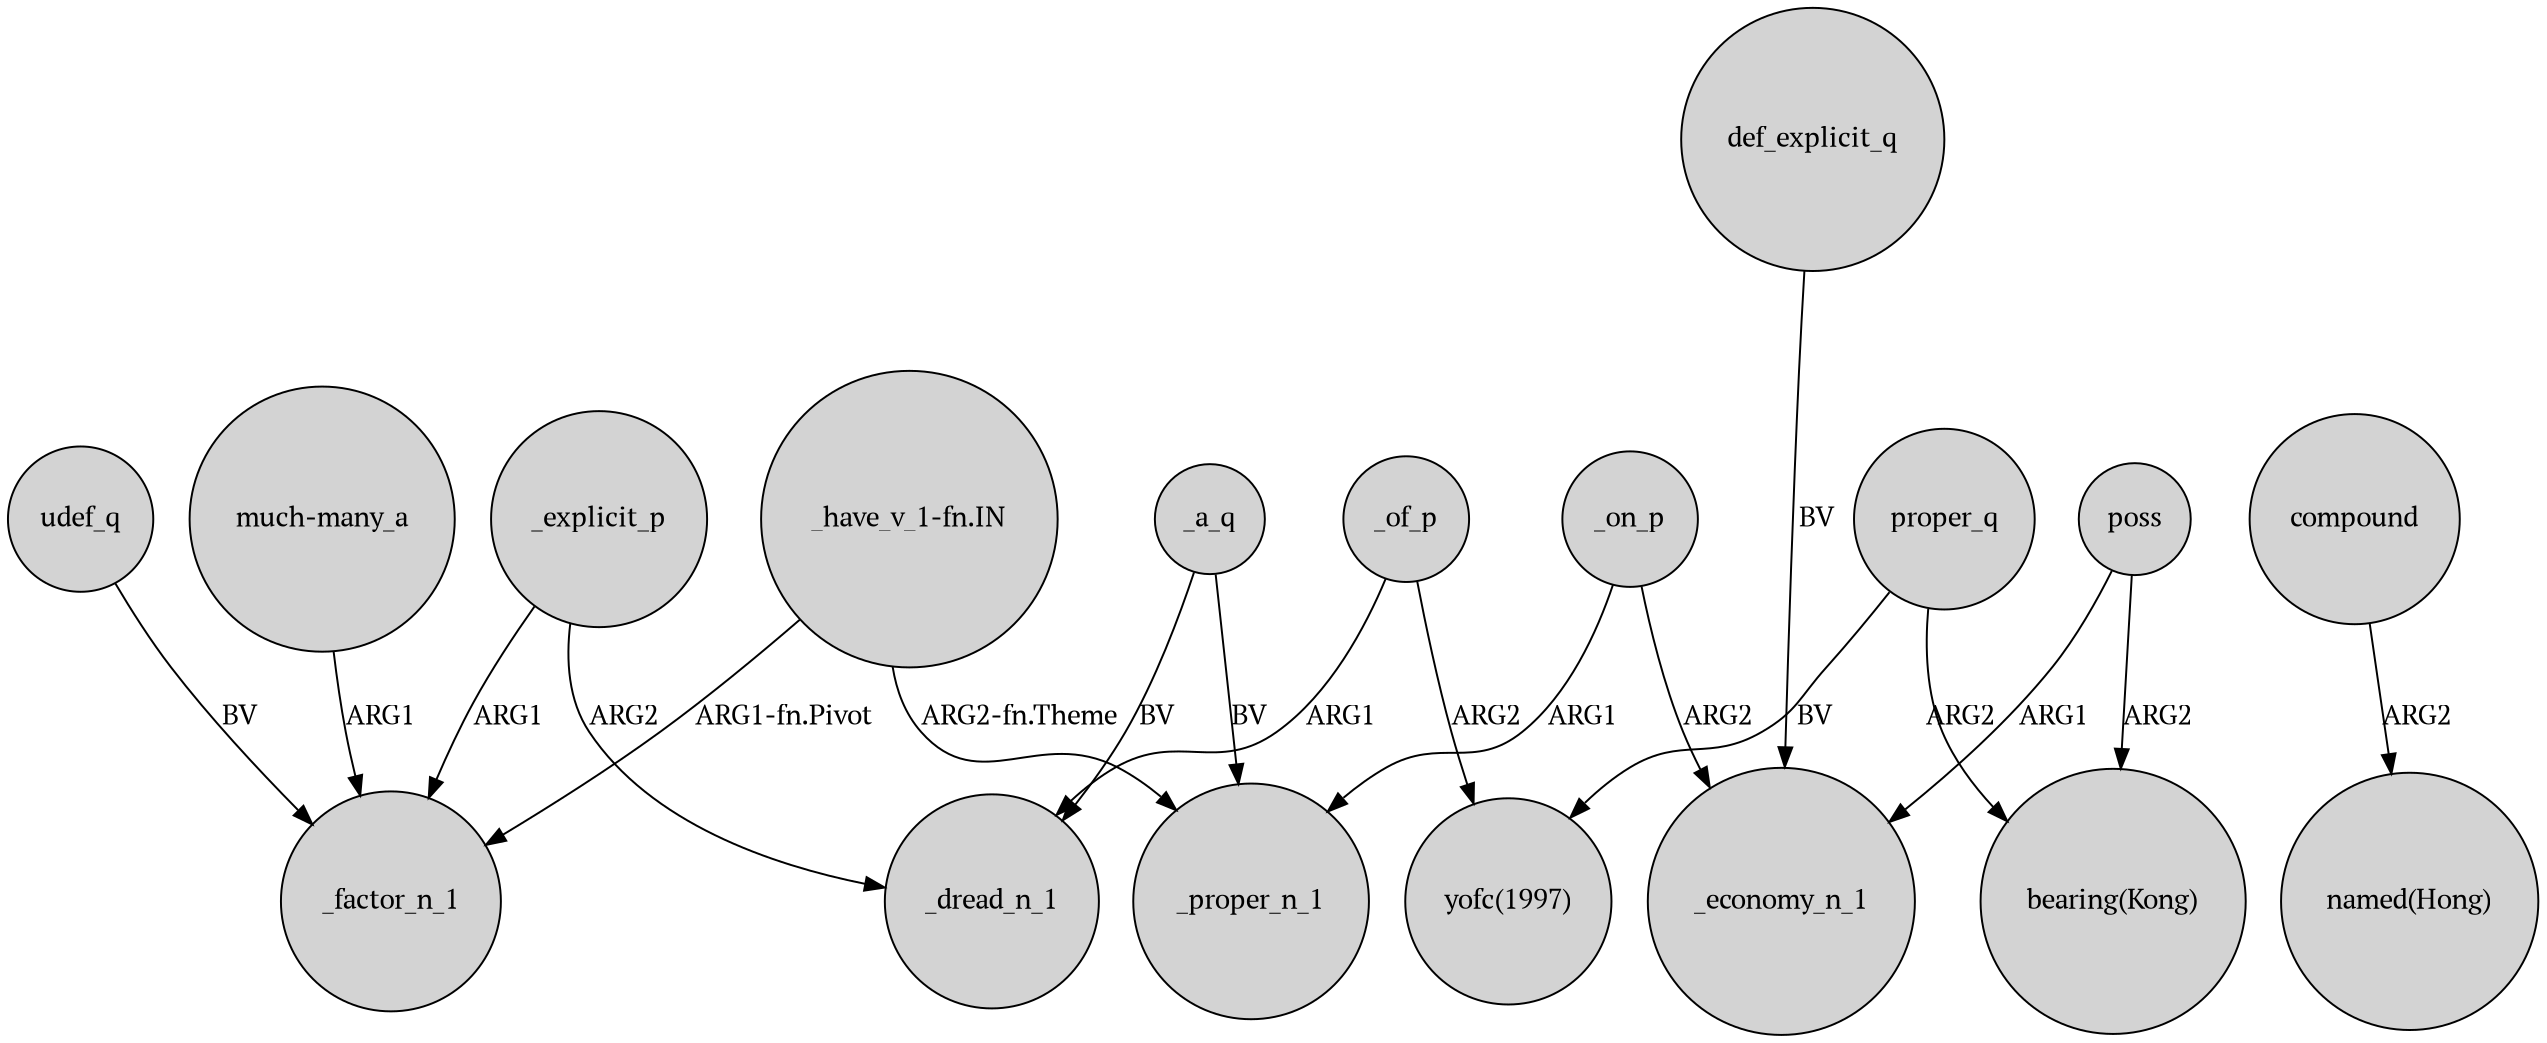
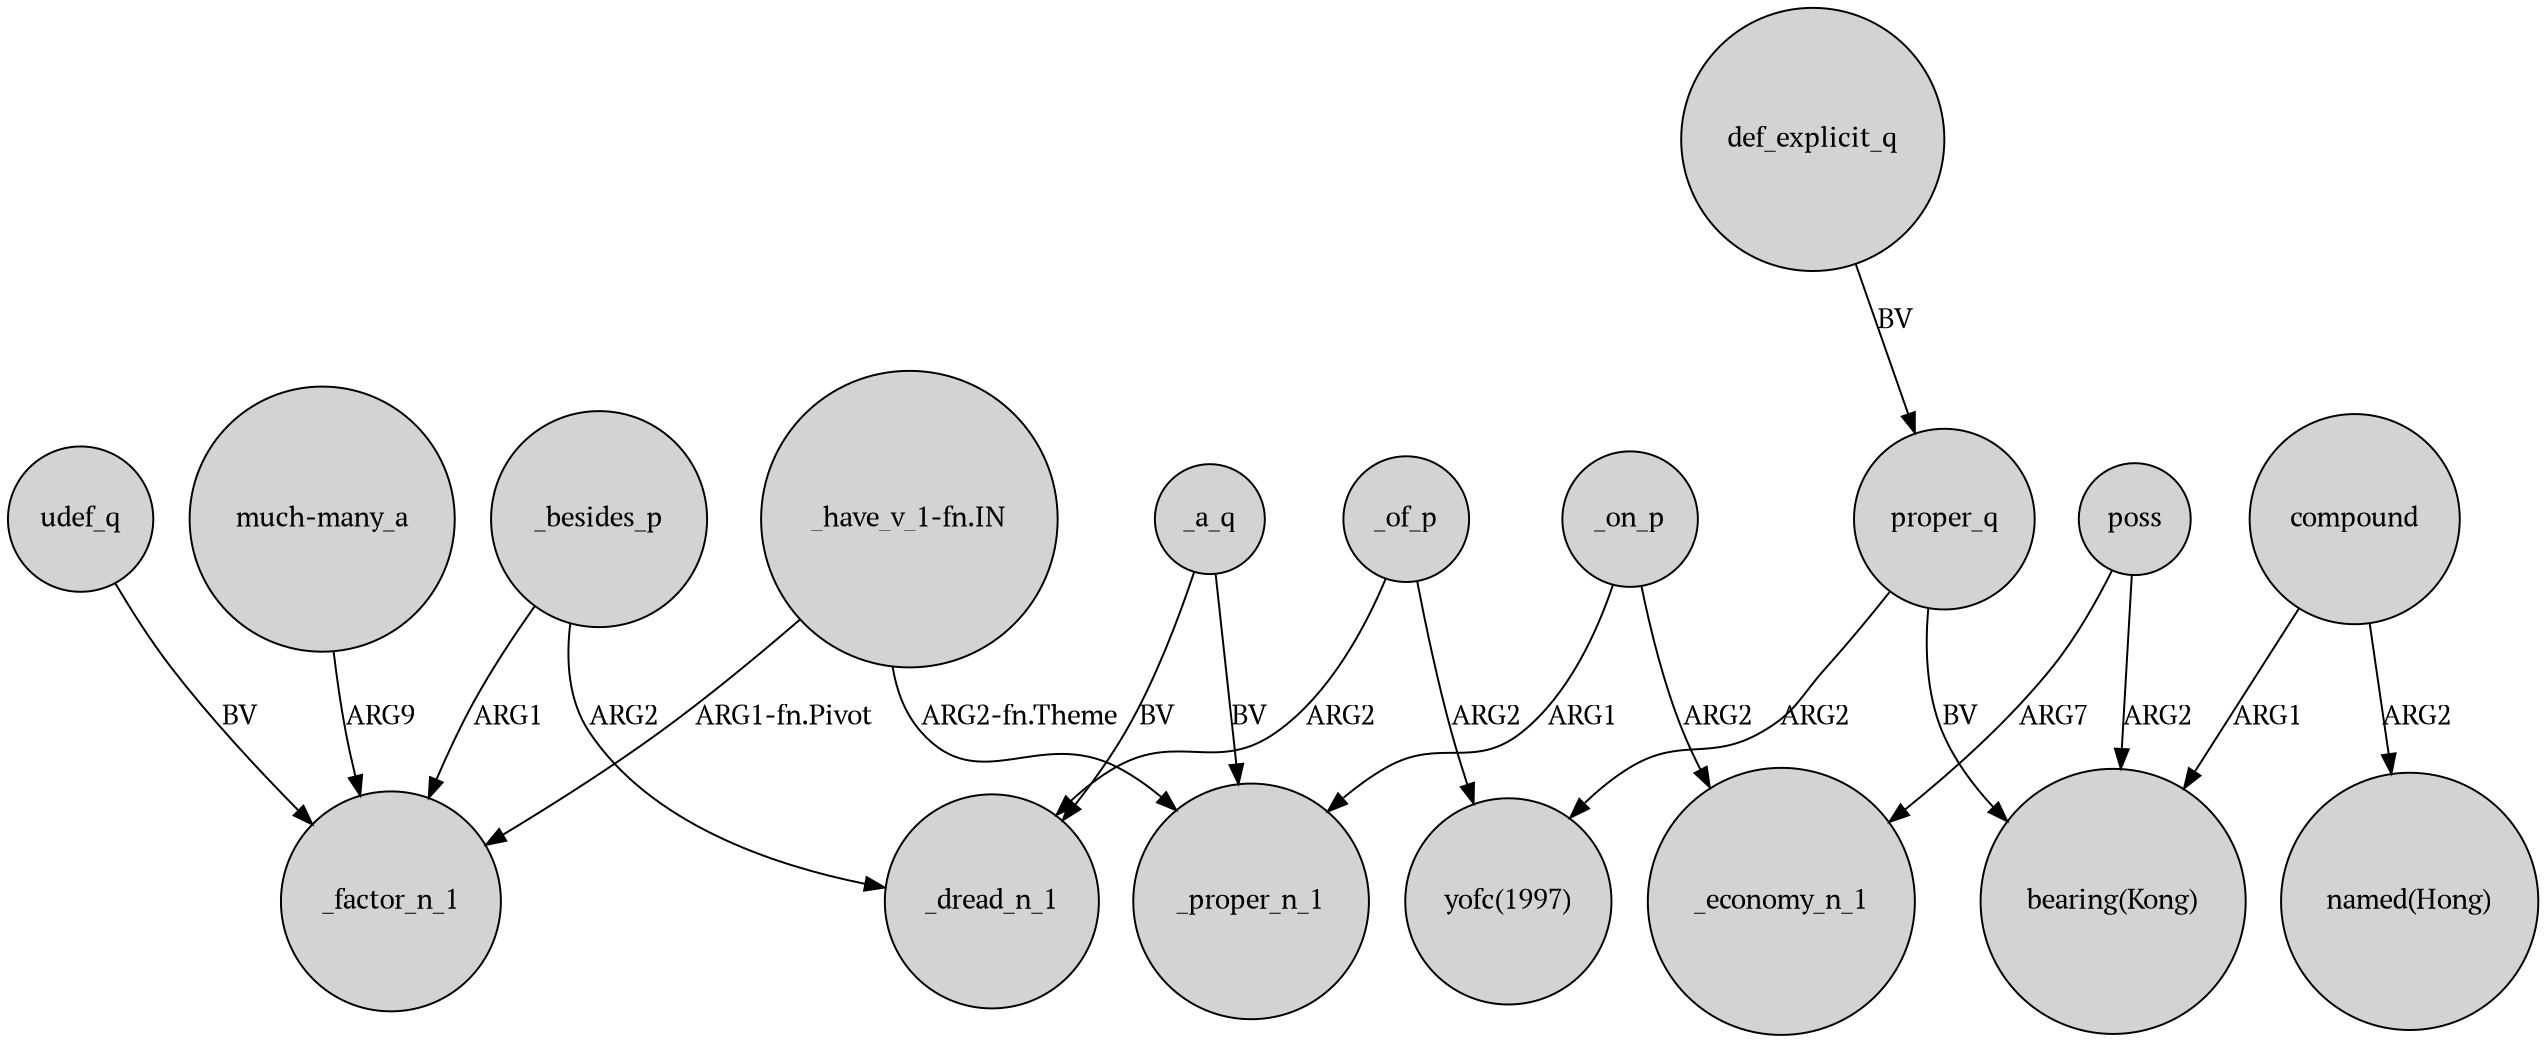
(1793, 509) -> (1882, 339)
(599, 519) -> (599, 519)
none -> (2247, 690)
(381, 717) -> (381, 717)
(1341, 717) -> (1341, 717)
(1816, 717) -> (1816, 717)
(1961, 717) -> (1961, 717)
(2054, 717) -> (2054, 717)
